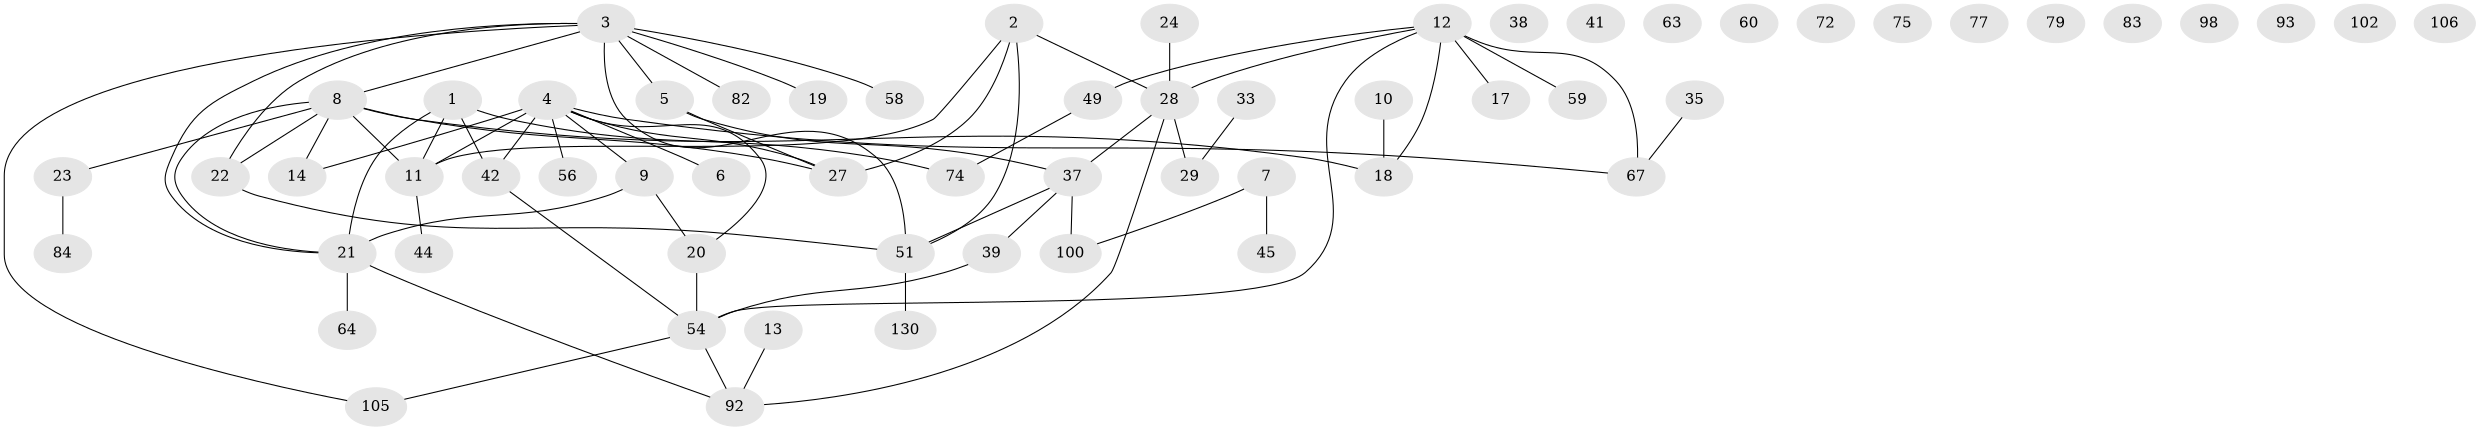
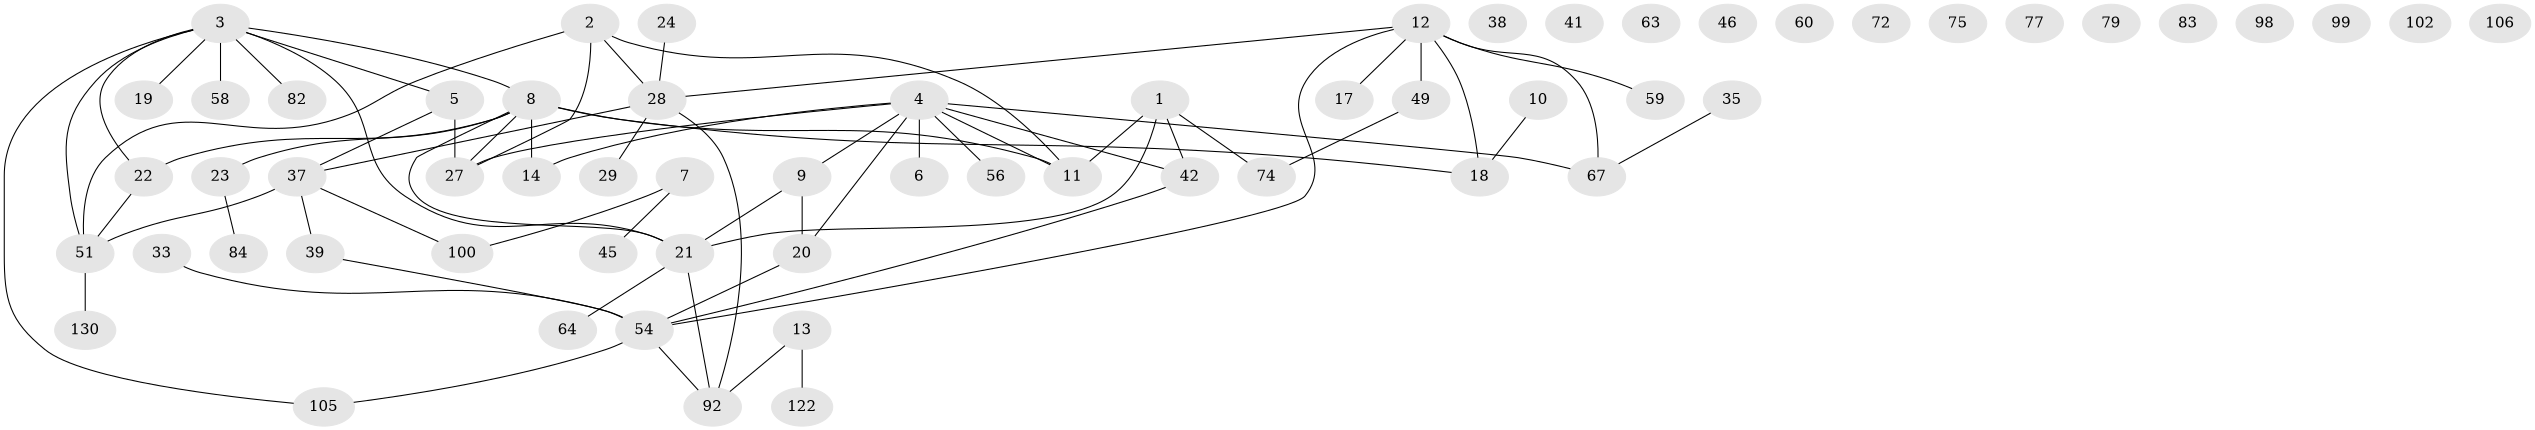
none -> (1728, 23)
(2286, 23) -> (2341, 23)
(1218, 139) -> (403, 292)
(424, 254) -> none
none -> (802, 407)
